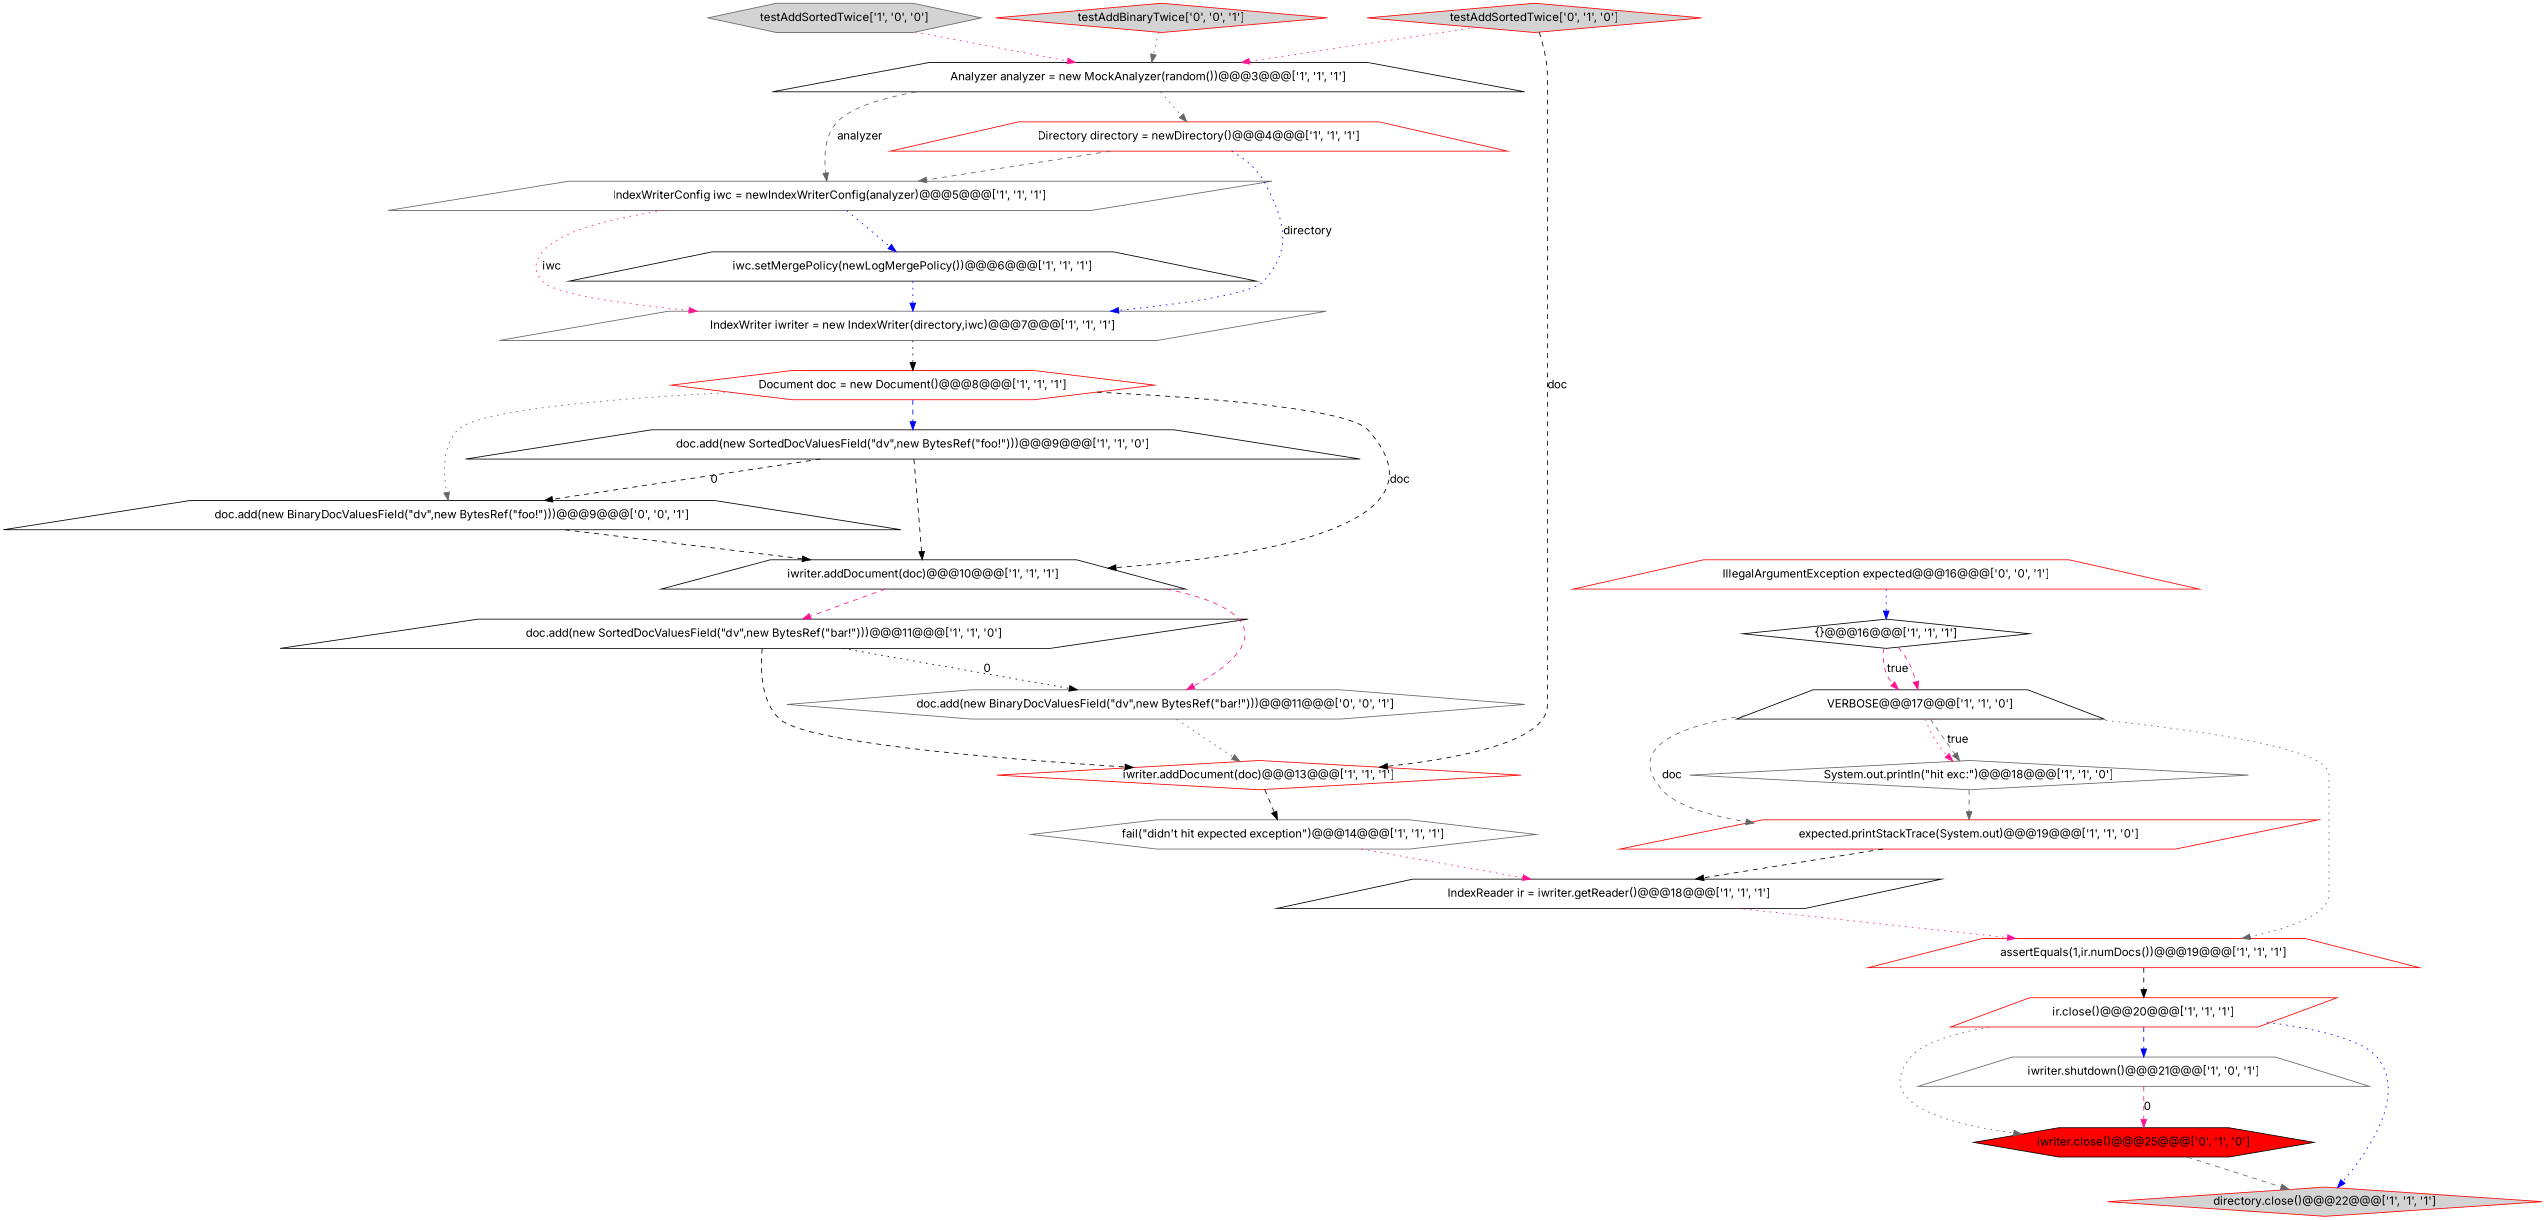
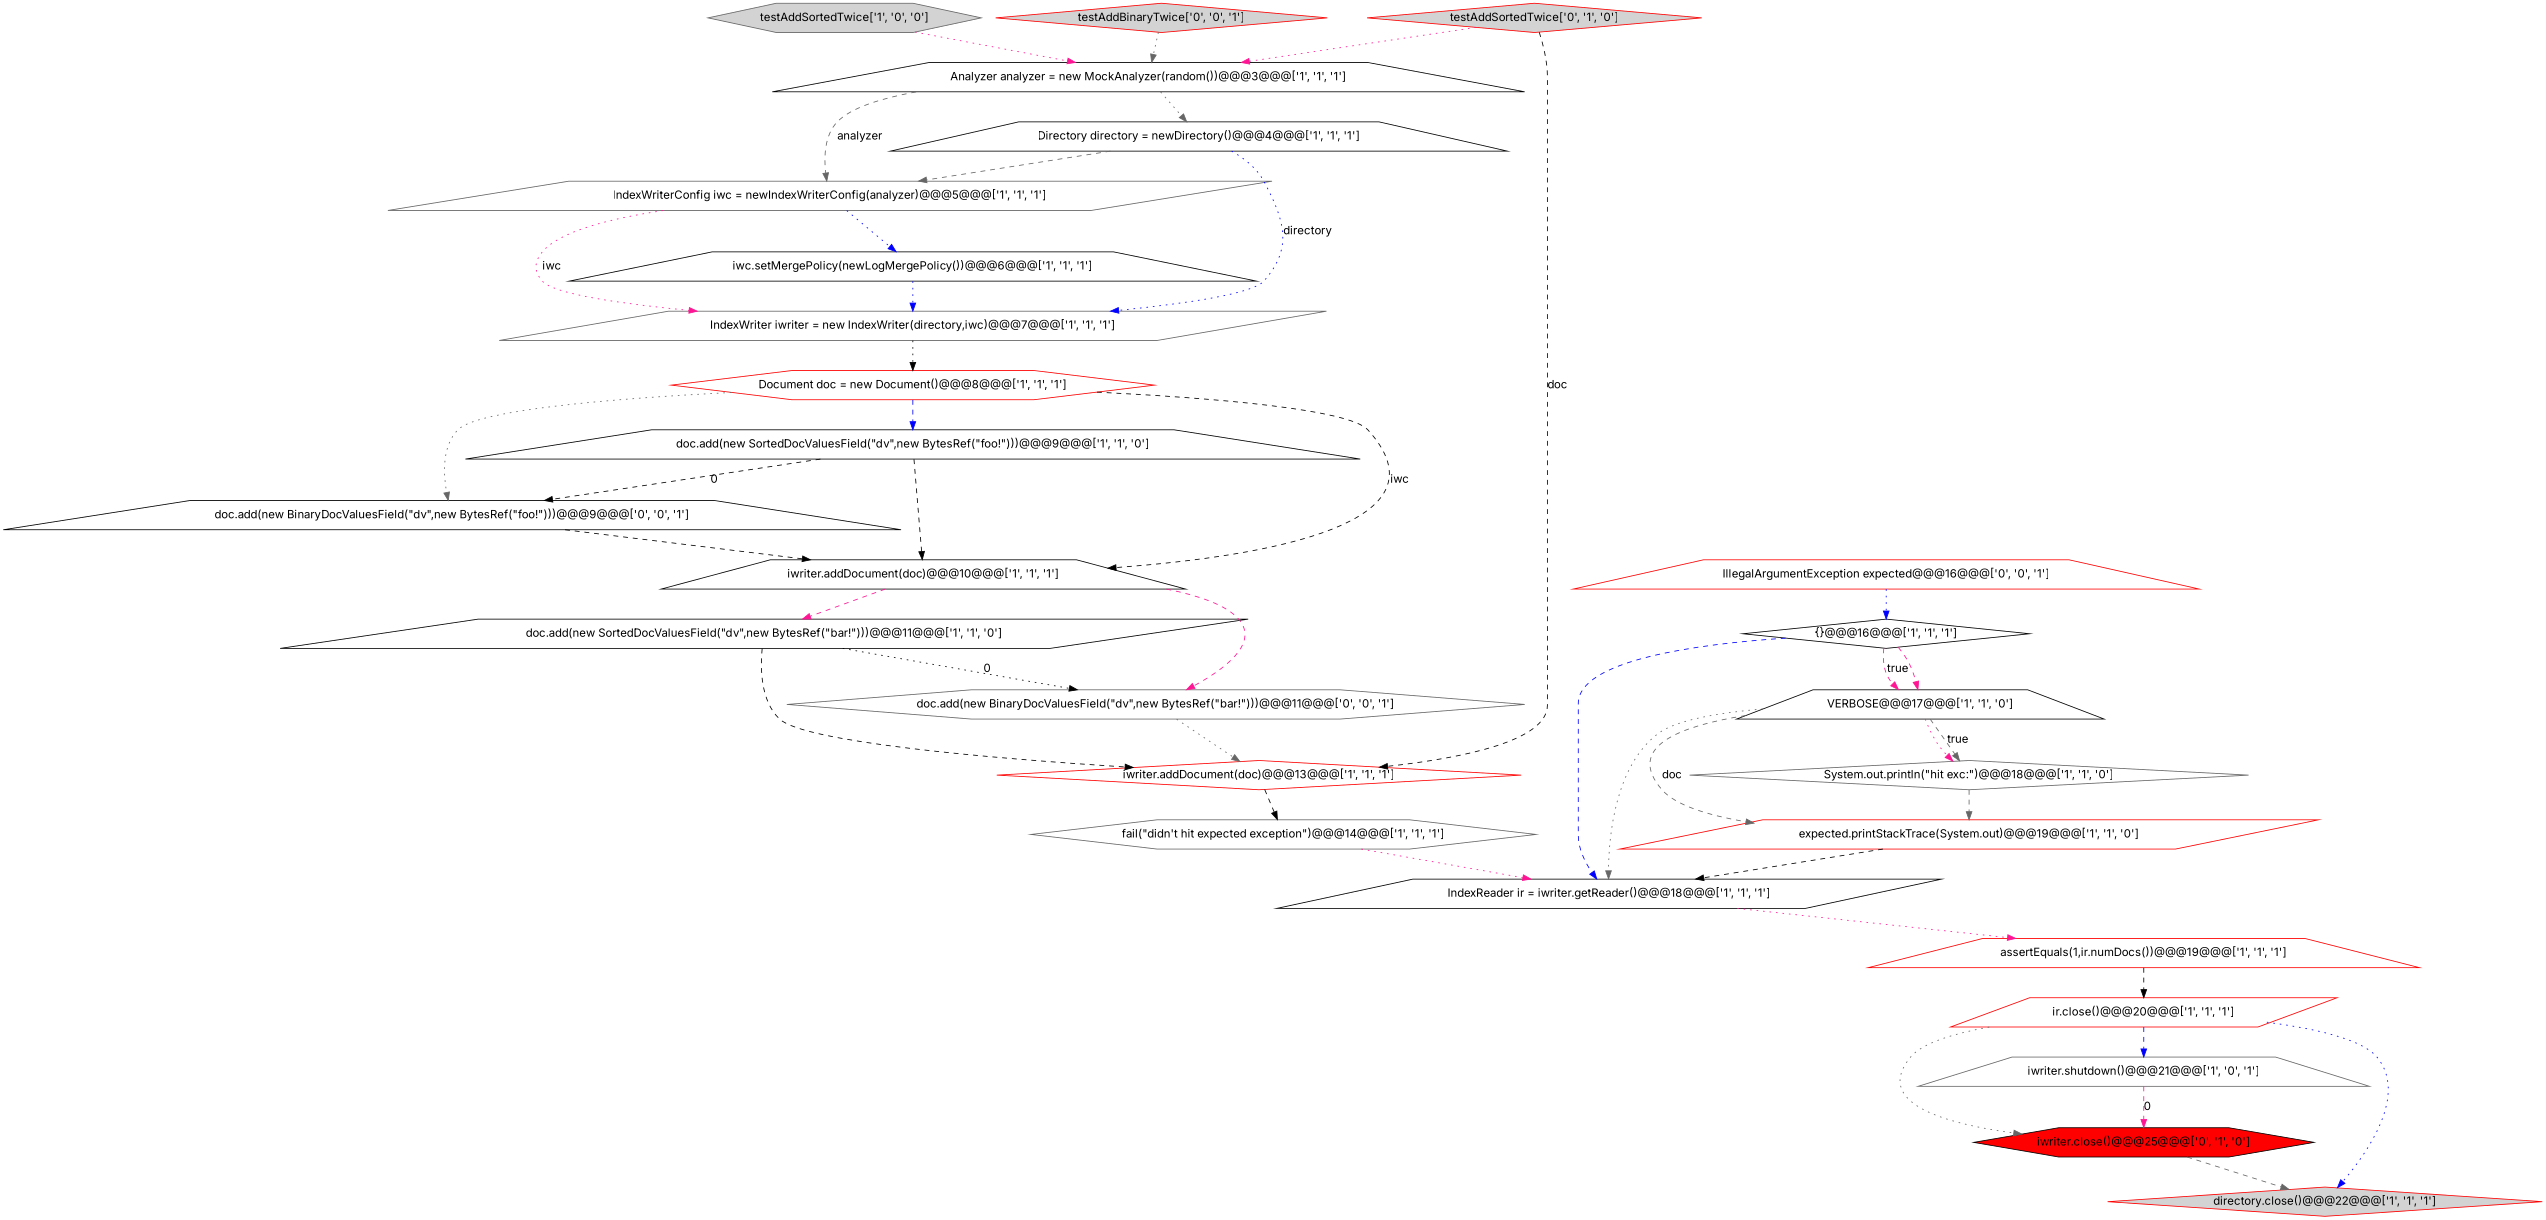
(1199, 136) -> (1199, 136)
(1400, 480) -> (1400, 480)
none -> (1593, 681)
(2318, 762) -> (1643, 748)
